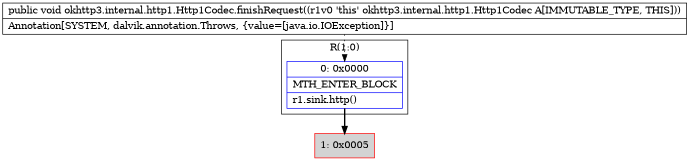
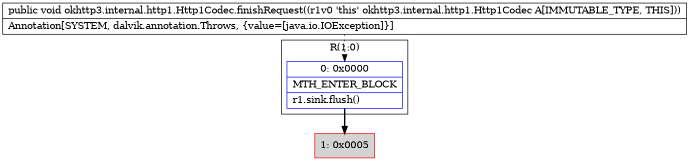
(325, 100) -> (326, 100)
